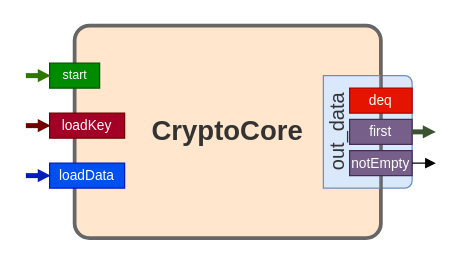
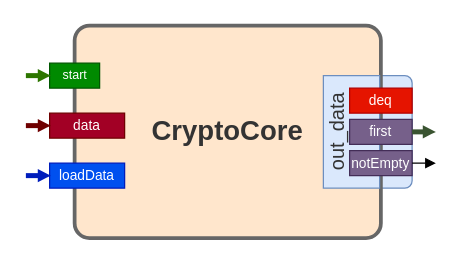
(87, 126) -> (87, 126)
